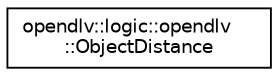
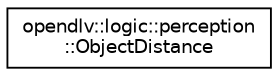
(139, 38) -> (139, 38)
